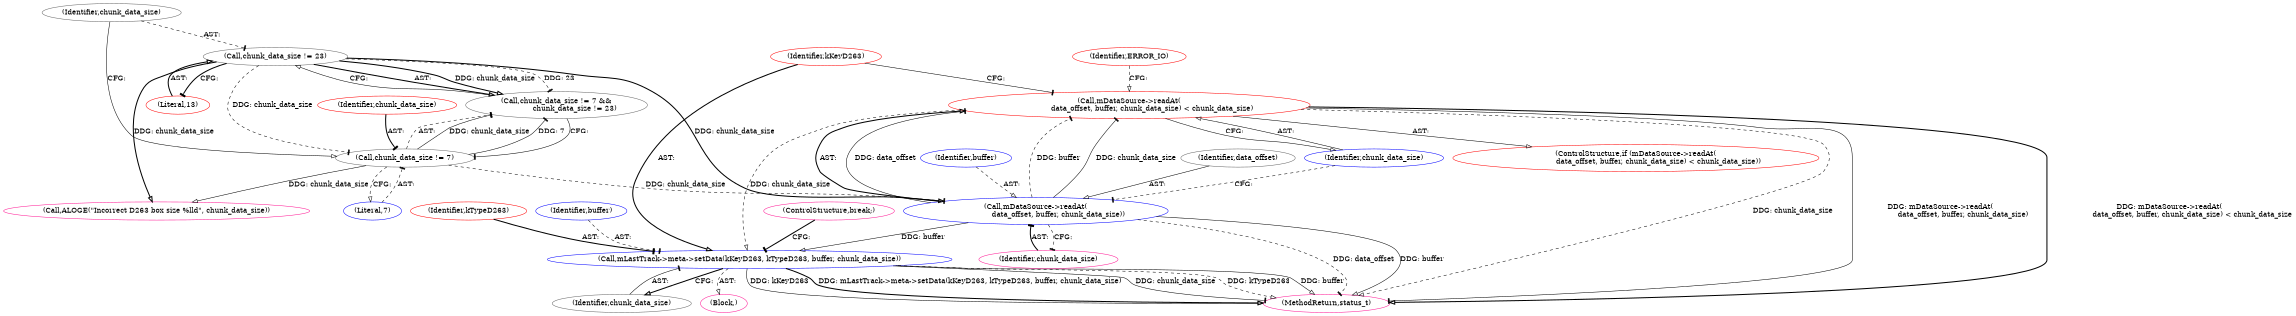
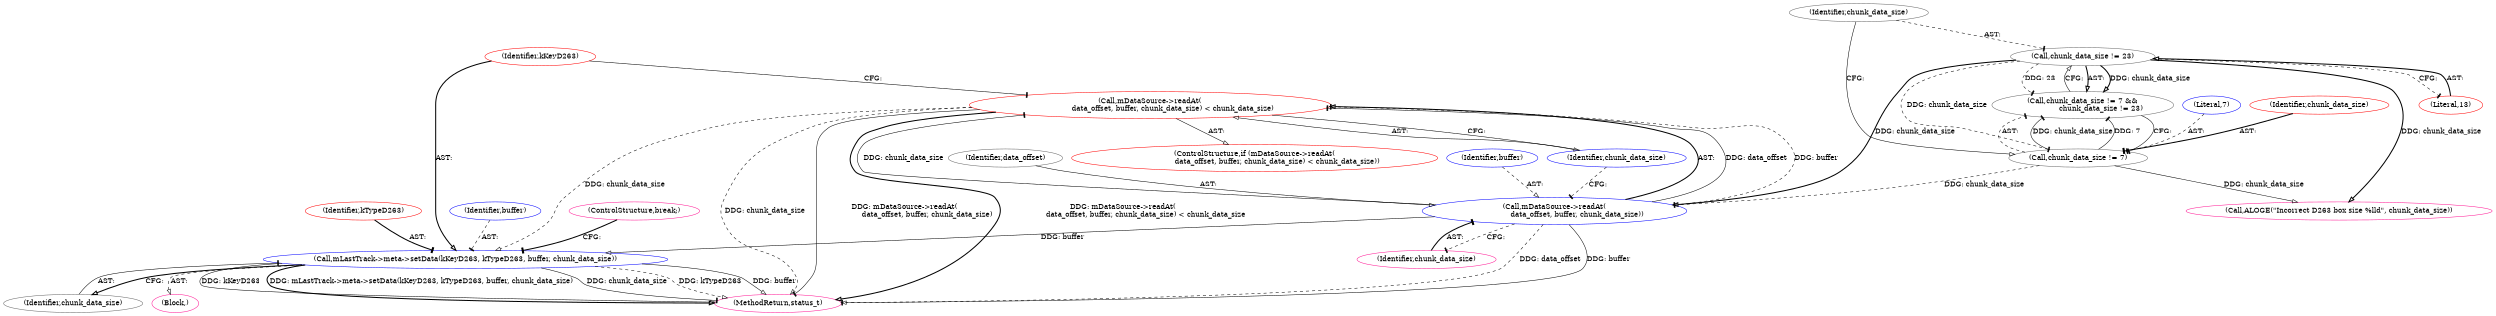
(1129, 57) -> none
(202, 74) -> (2299, 64)
(374, 179) -> none
